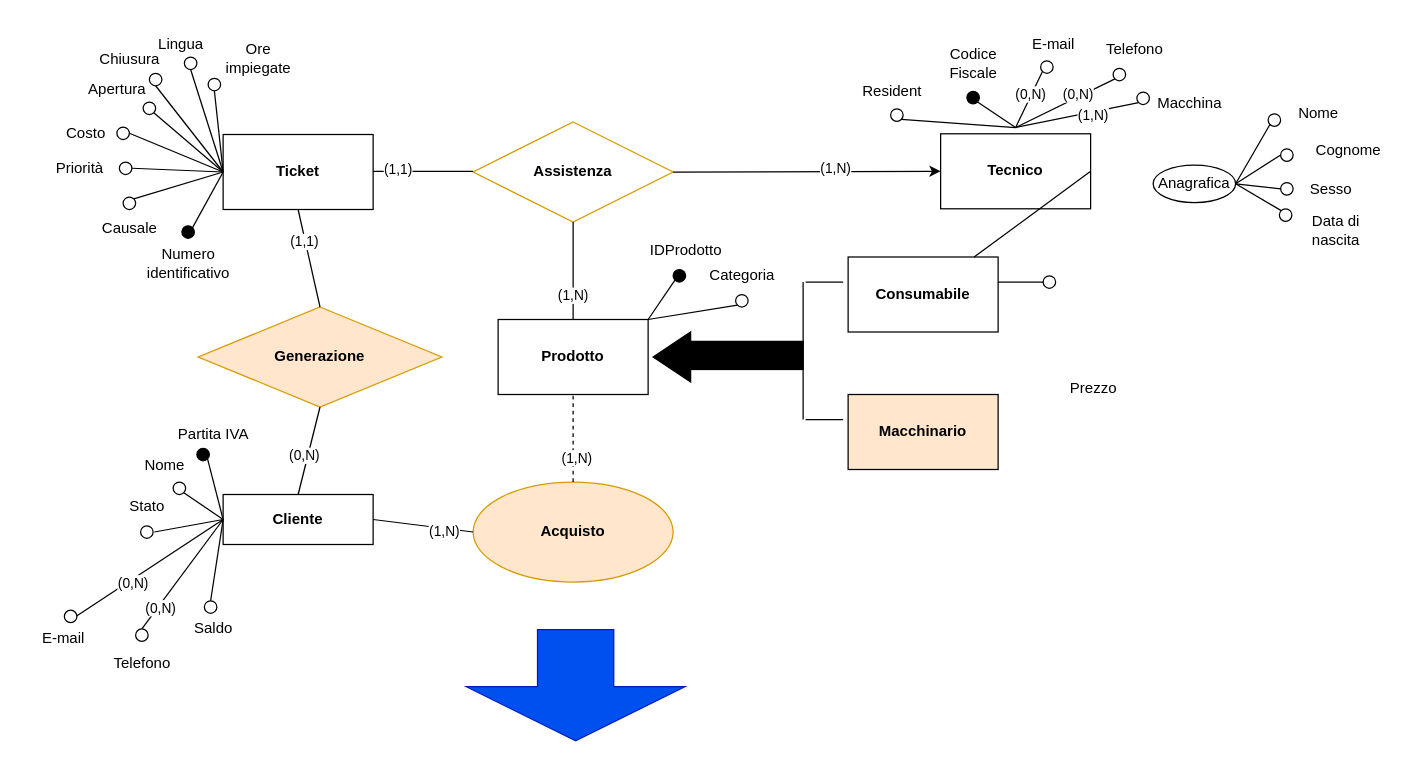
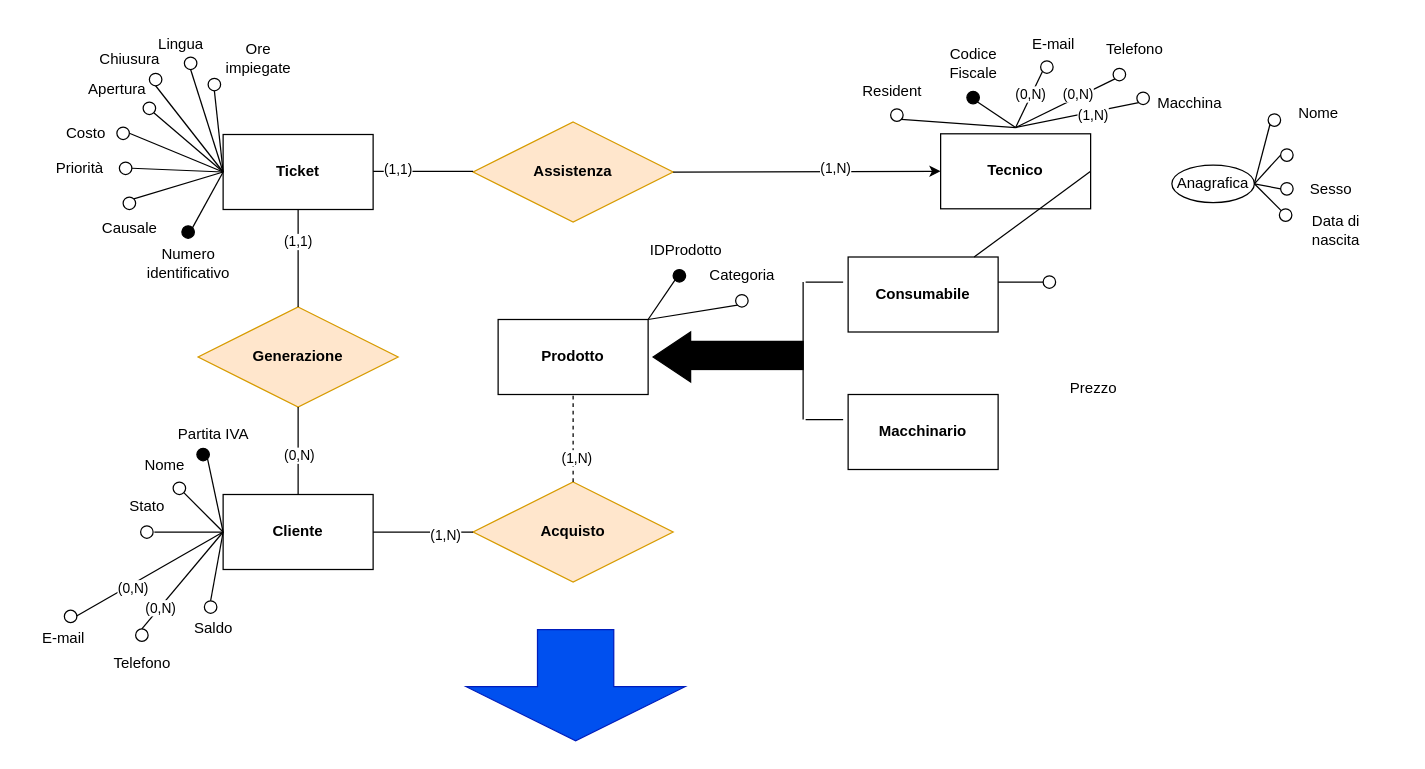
(1348, 151) -> none
(573, 172) -> (573, 172)
(1194, 184) -> (1213, 184)
(573, 271) -> none
(320, 357) -> (298, 357)
(923, 432) -> (923, 432)
(298, 519) -> (298, 532)
(573, 532) -> (573, 532)
